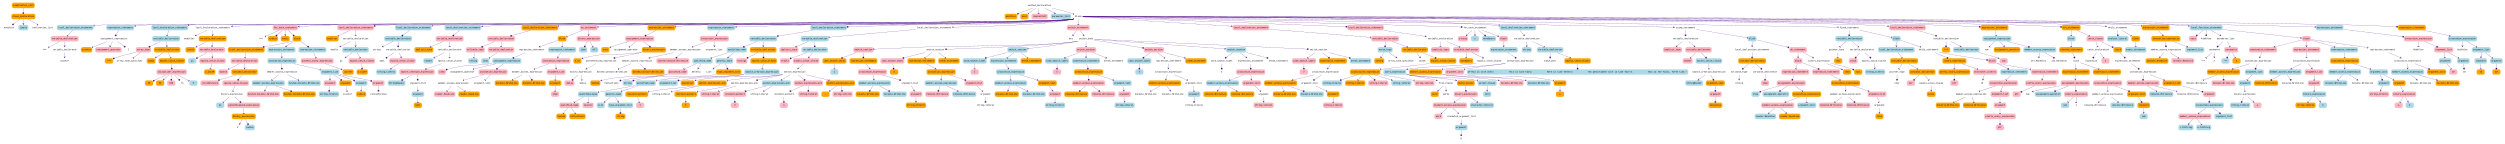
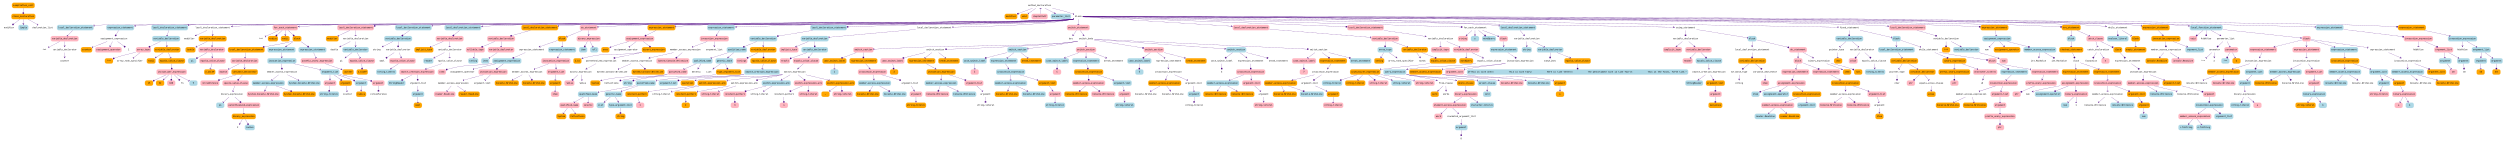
(1039, 11) -> (1041, 11)
(2136, 50) -> (2136, 50)
